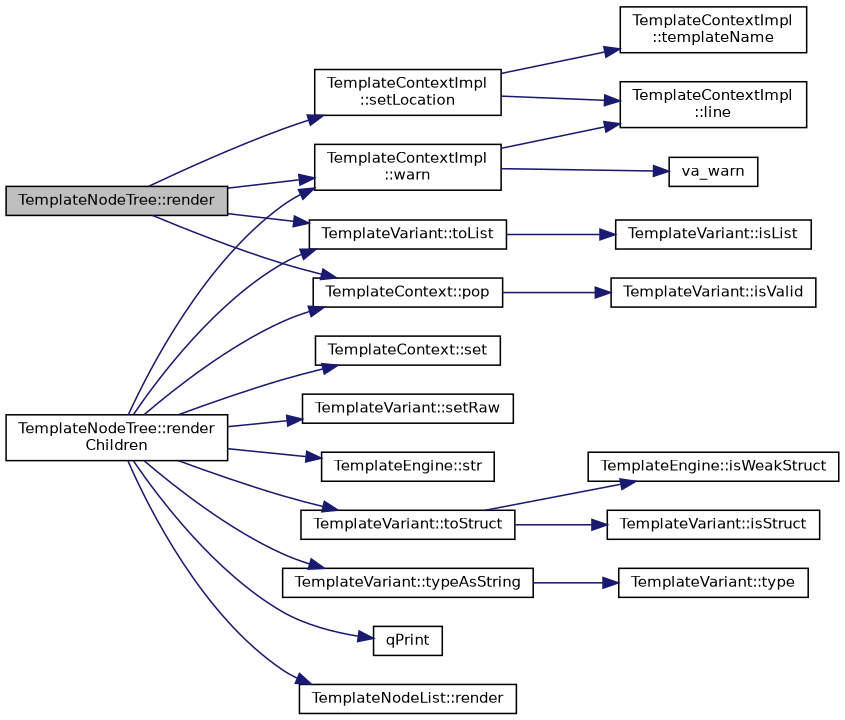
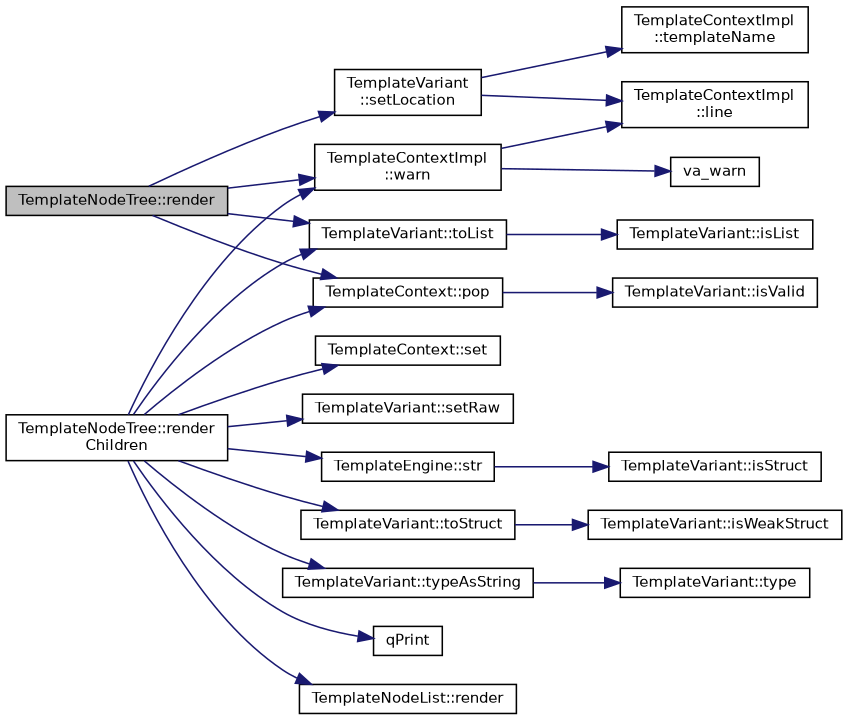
(408, 92) -> (408, 92)
(713, 467) -> (715, 525)
(553, 525) -> (544, 467)
